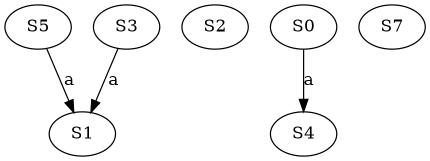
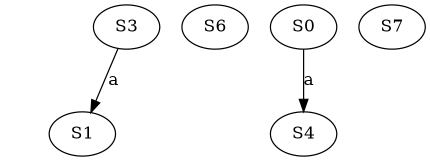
(38, 27) -> none
(215, 27) -> (215, 27)
